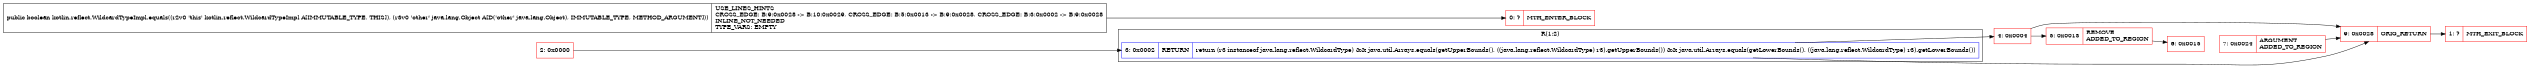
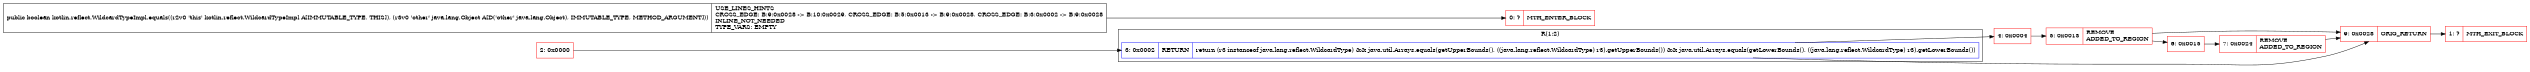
(2183, 22) -> (2244, 31)
(2278, 41) -> (2274, 41)
none -> (2210, 44)
